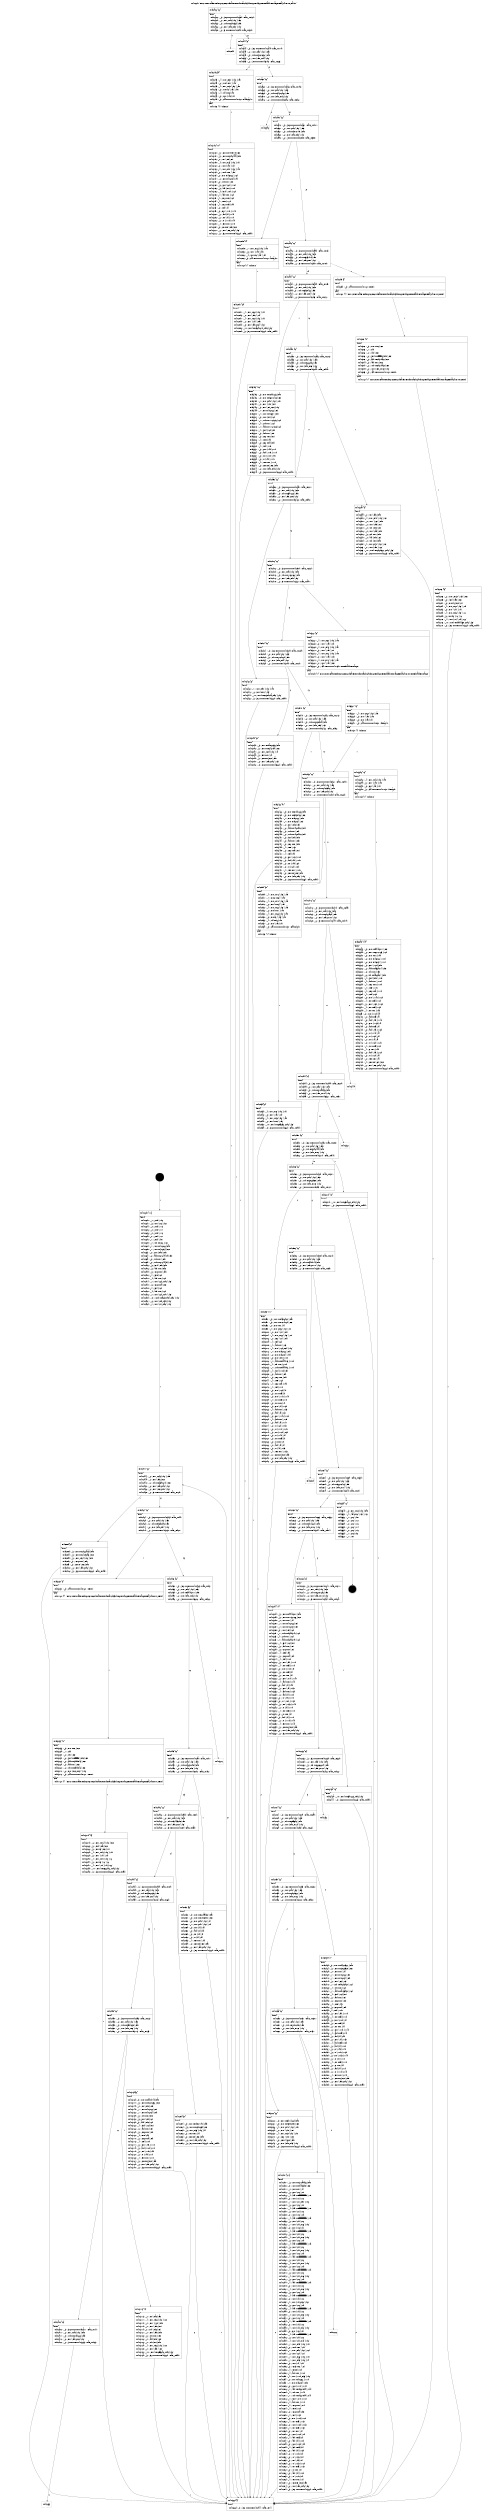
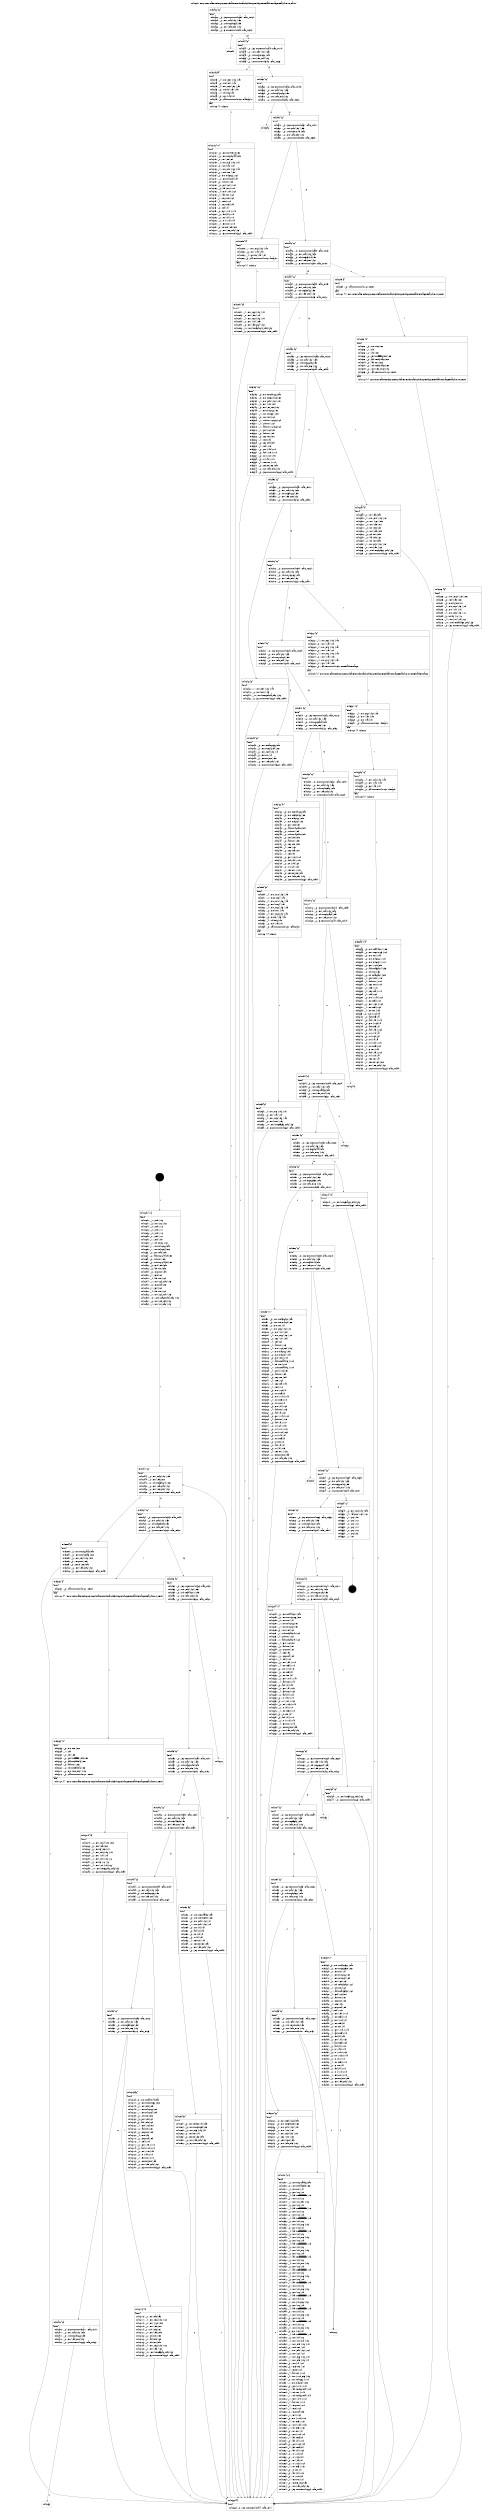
(346, 752) -> (371, 751)
(355, 2324) -> (336, 2208)
